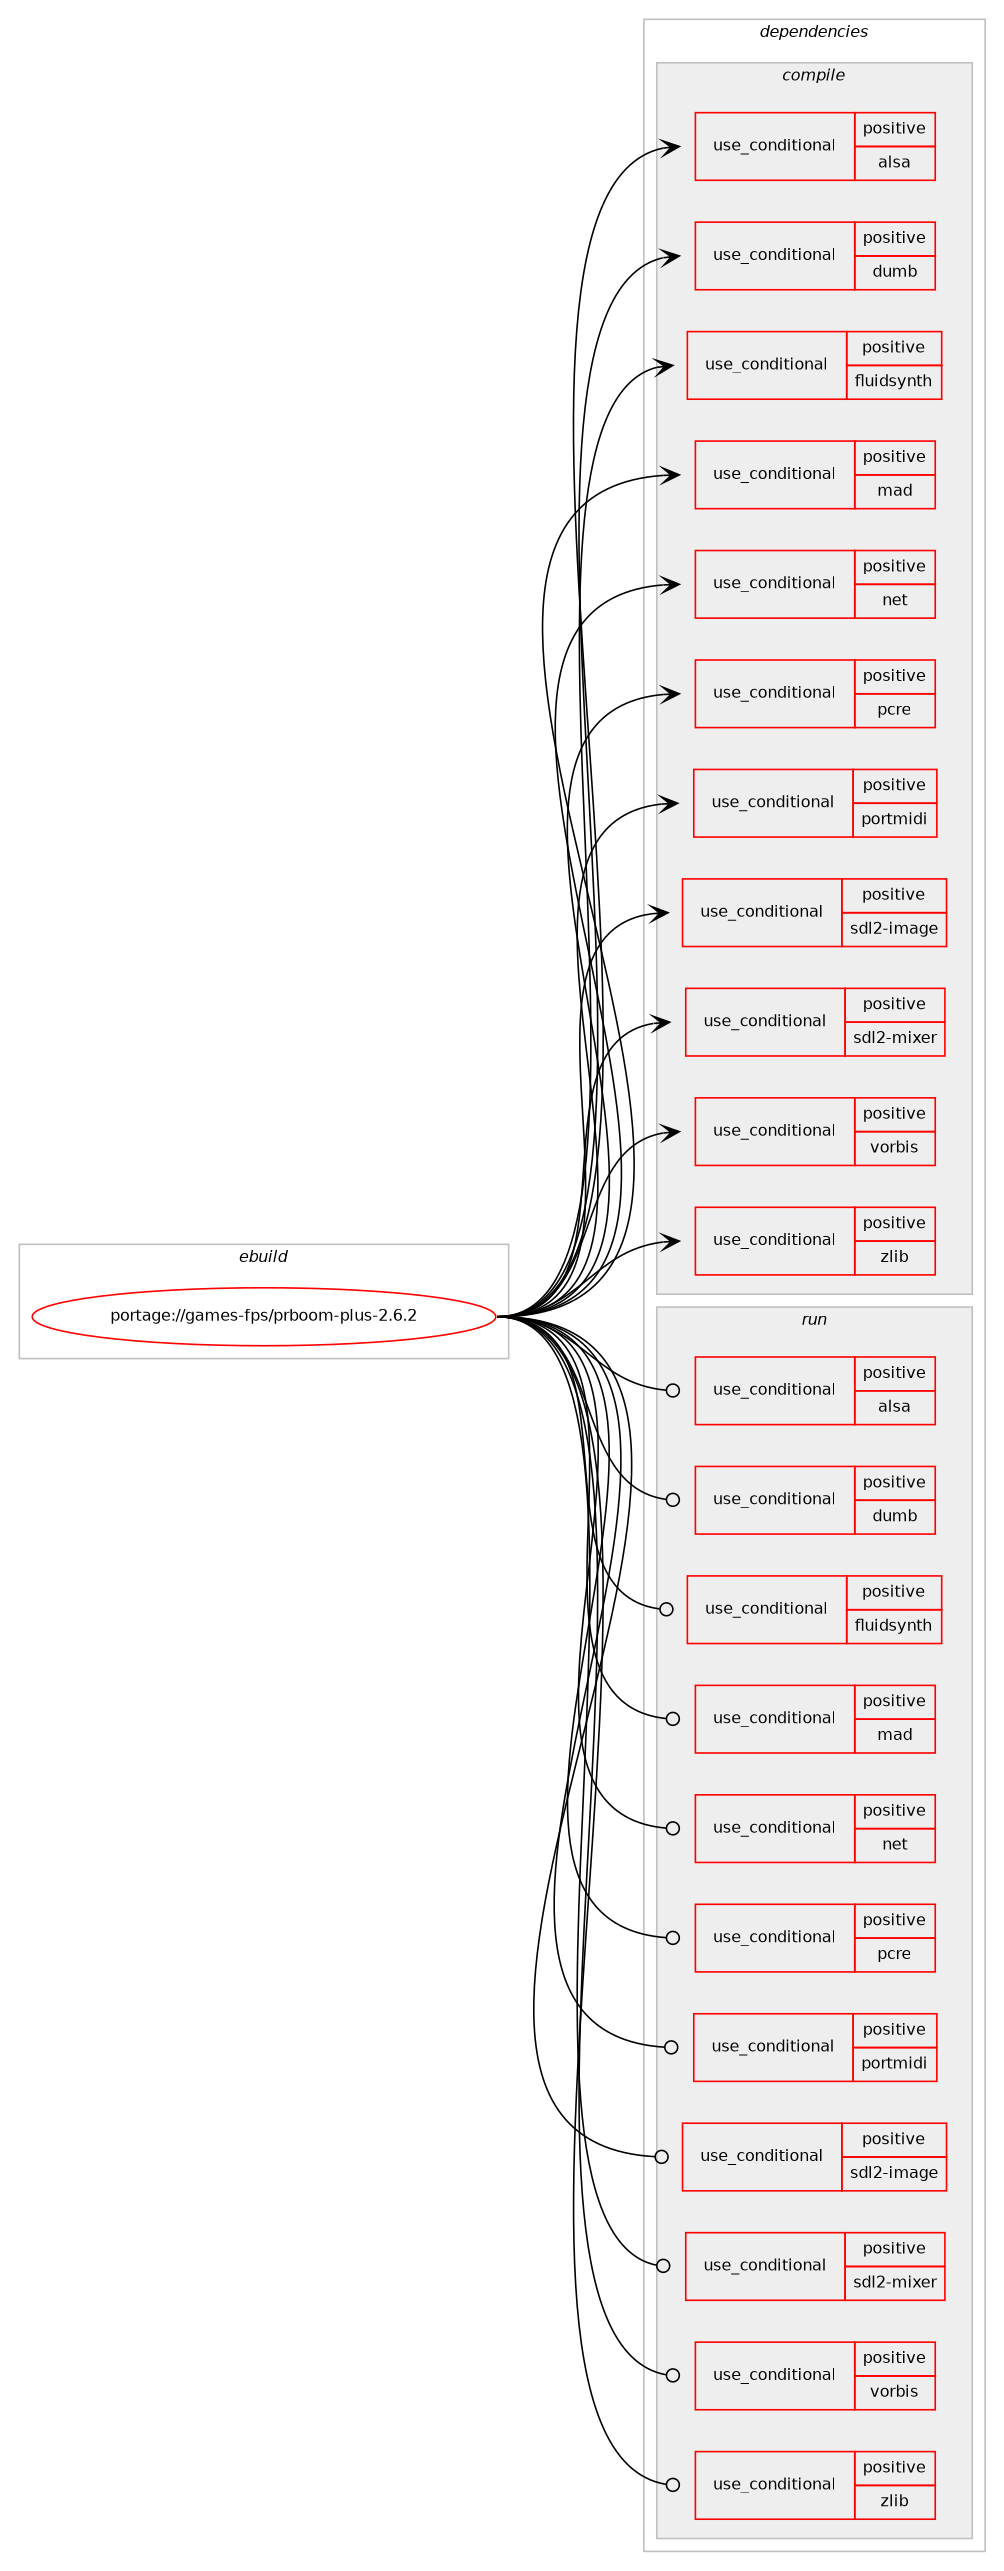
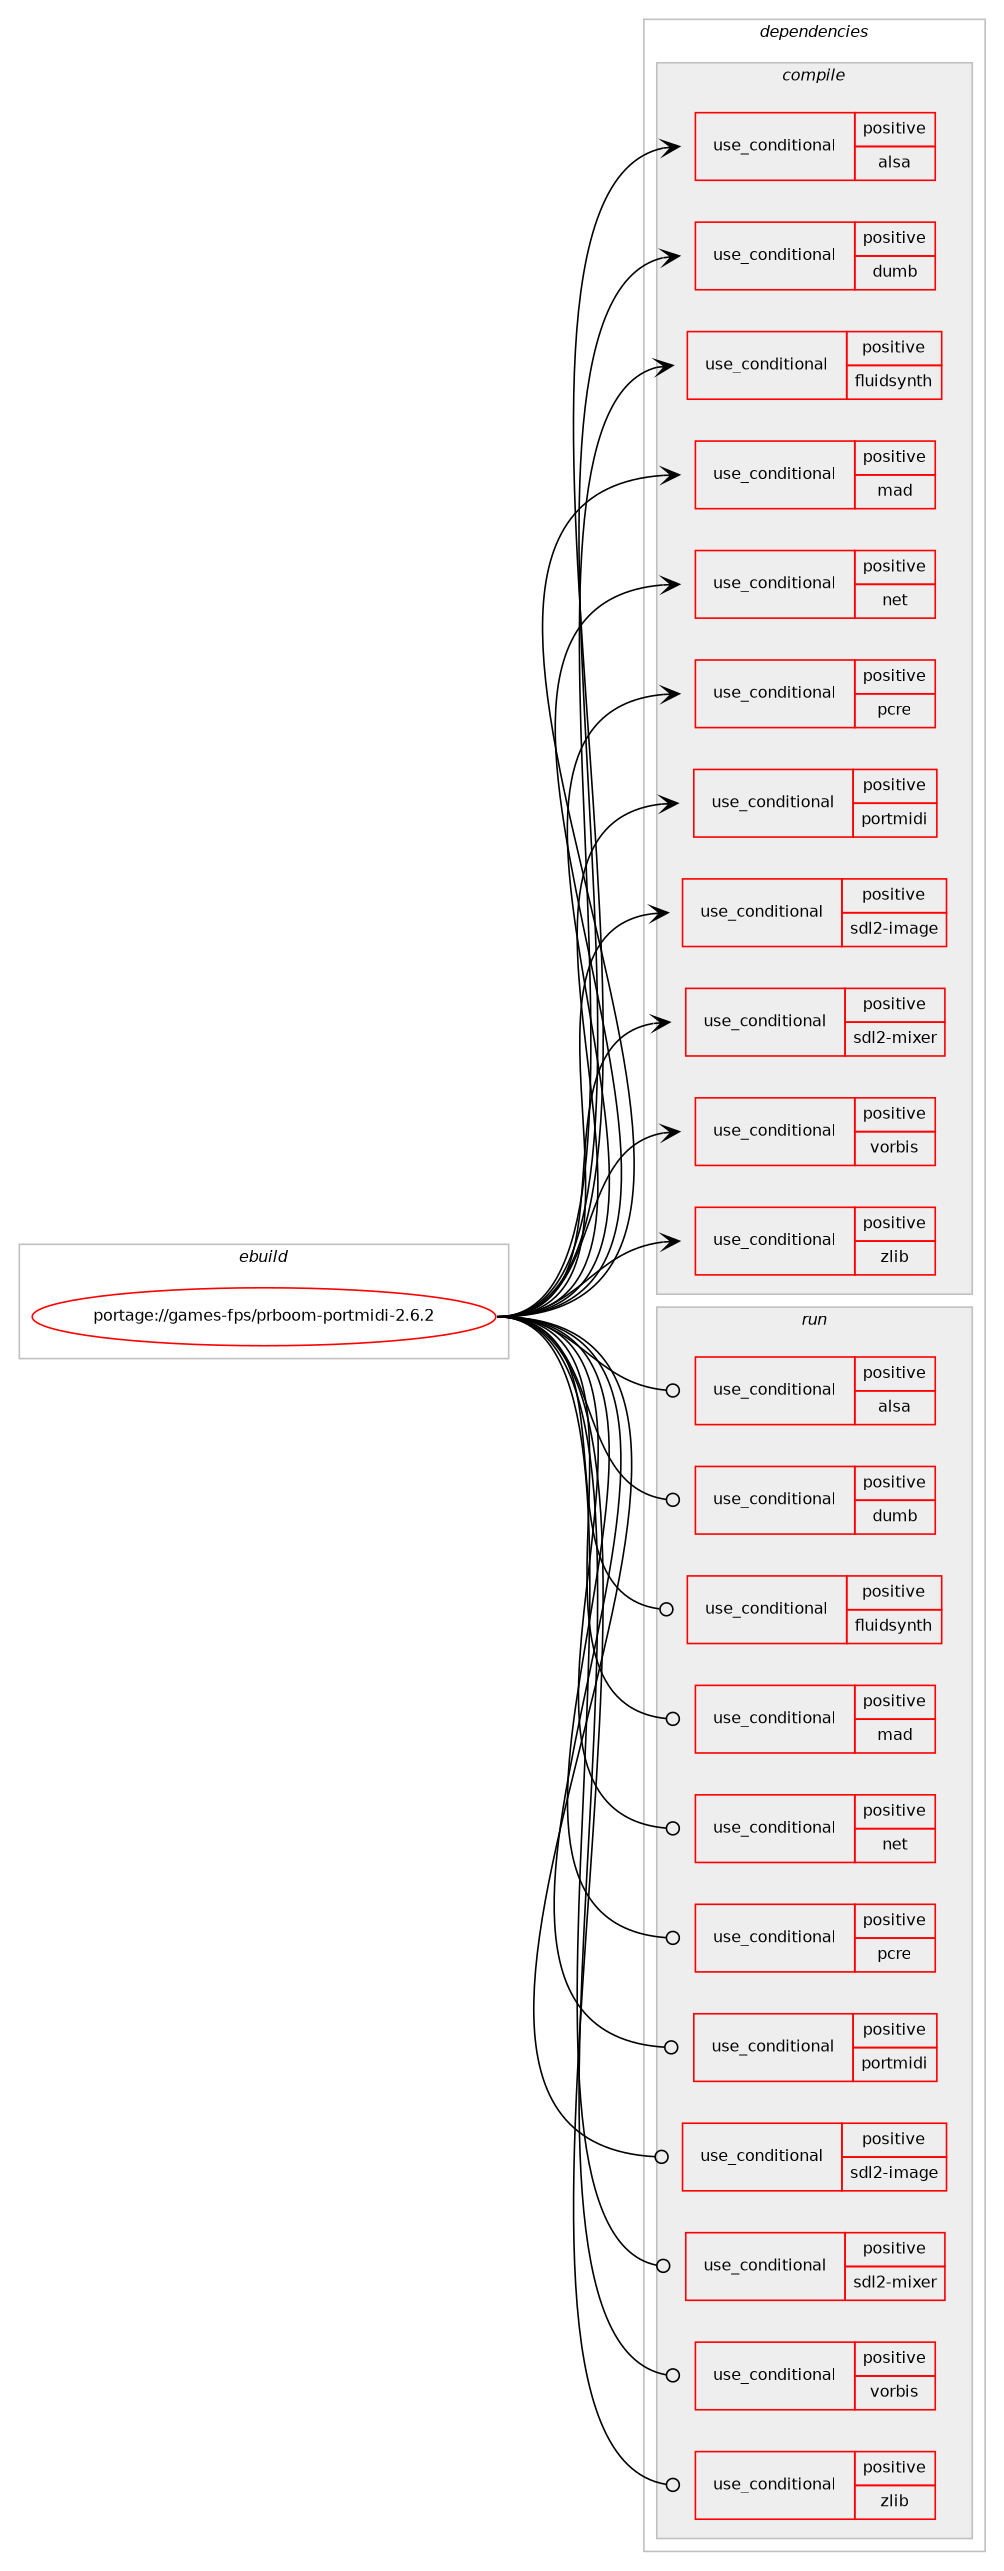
(264, 1317) -> (264, 1317)
